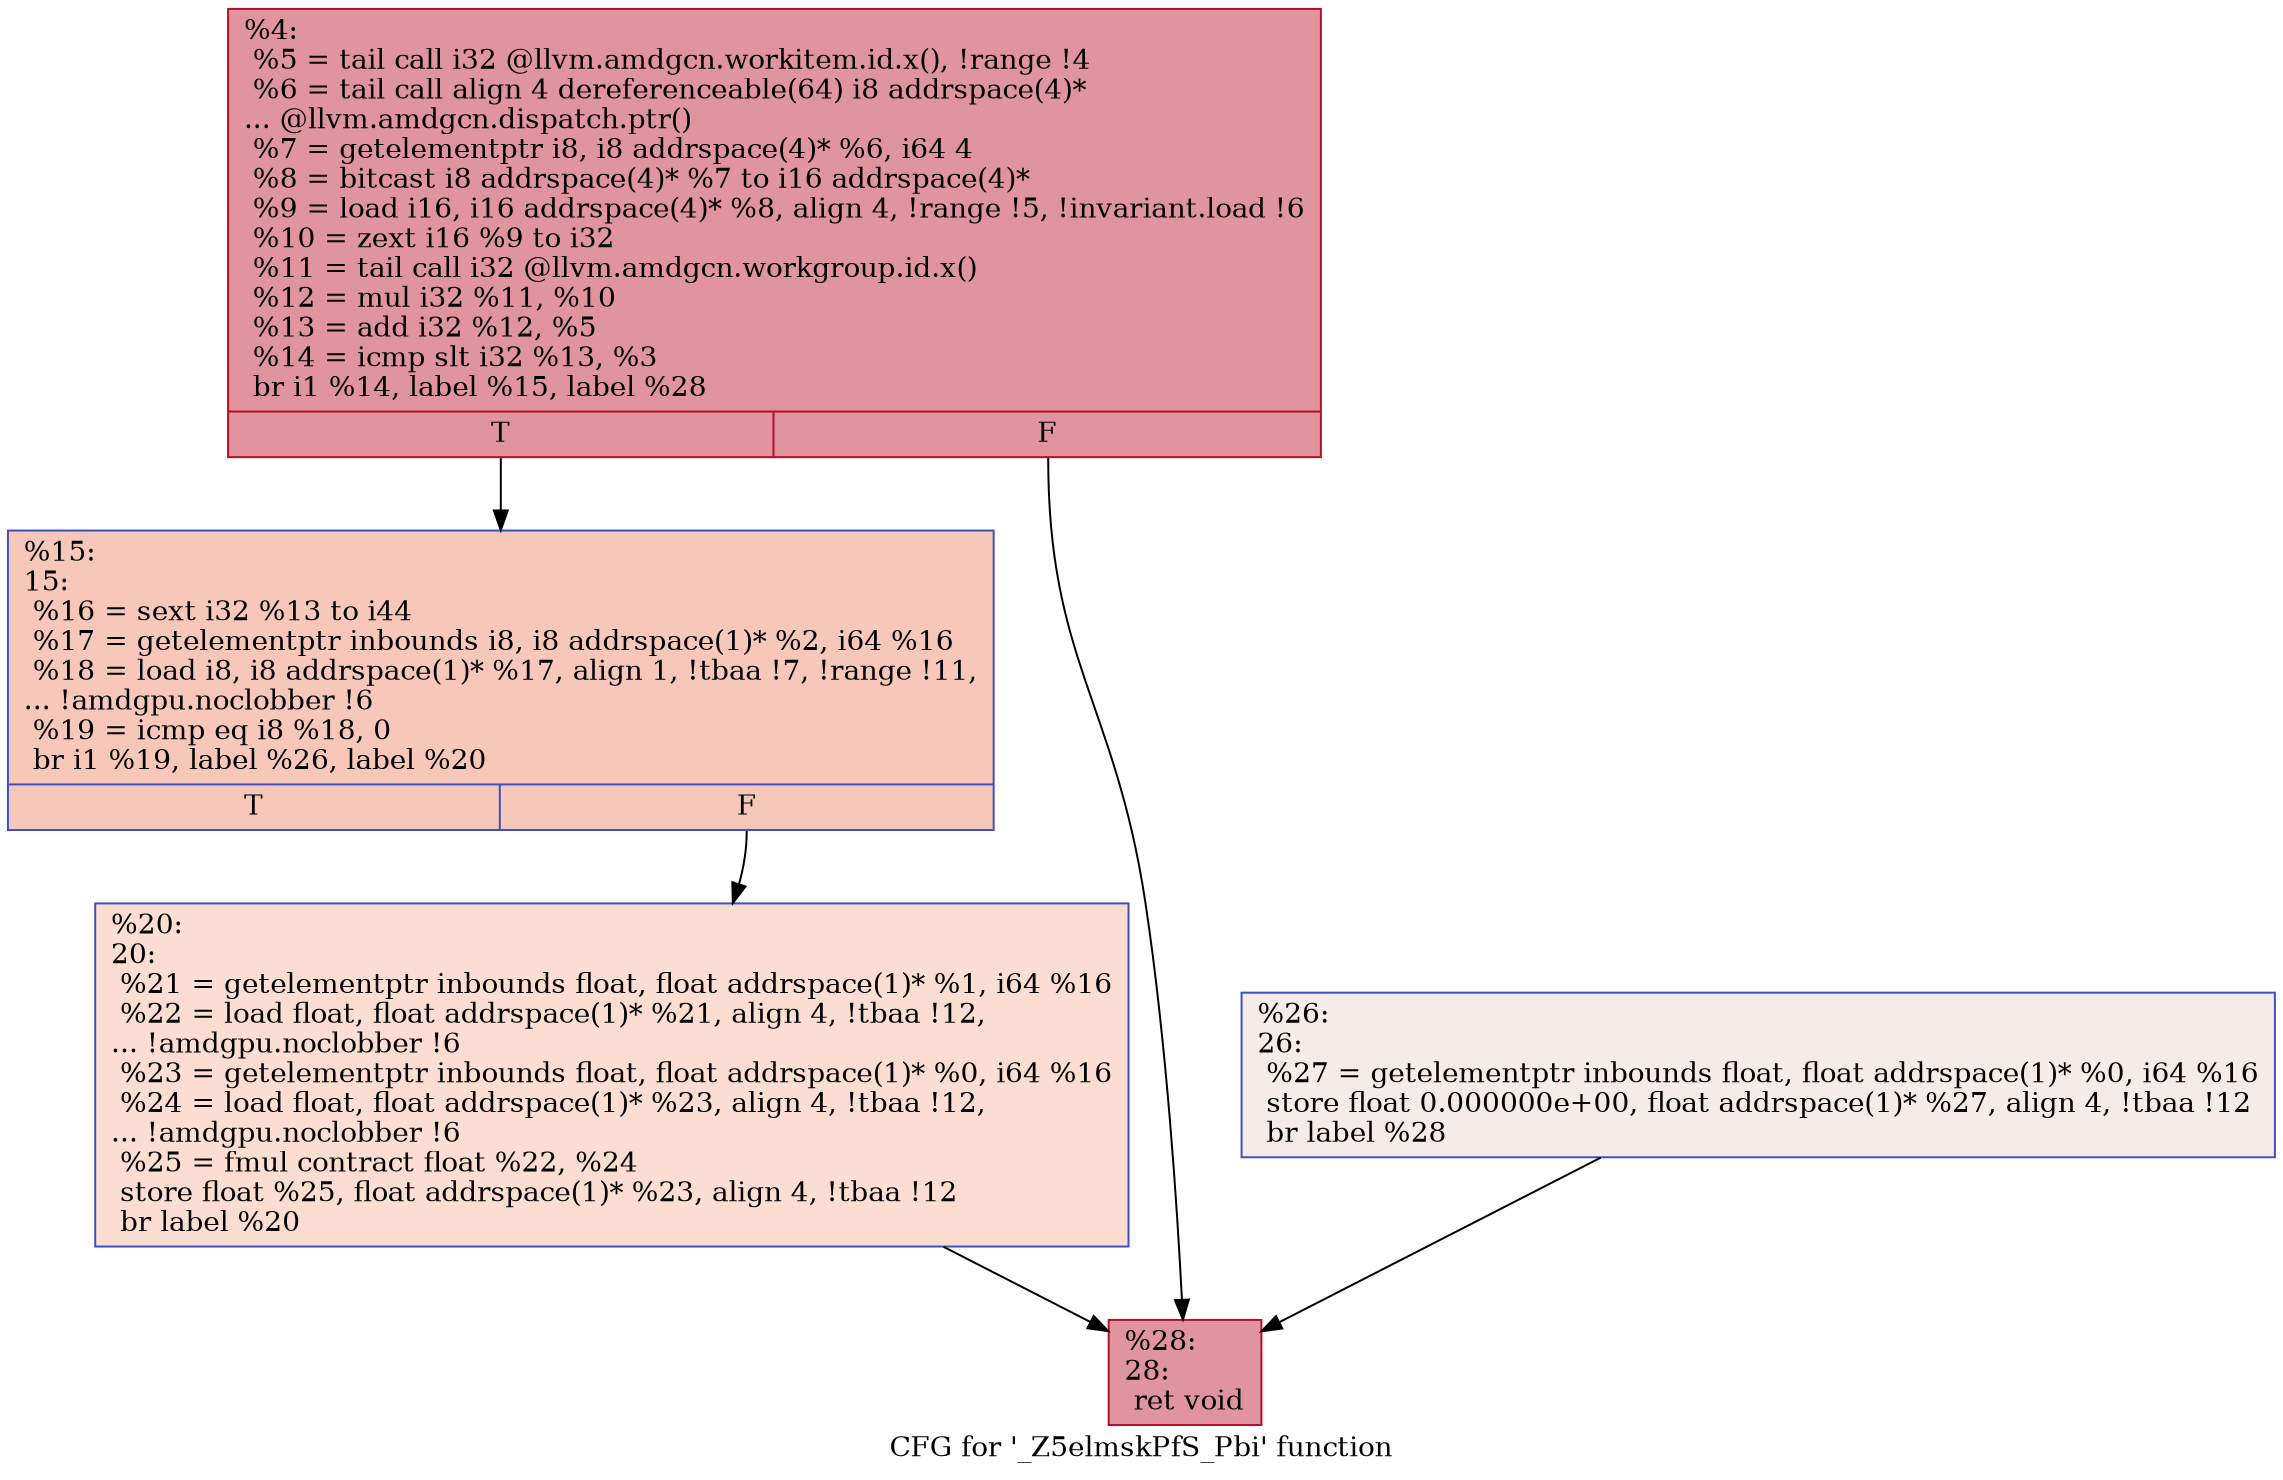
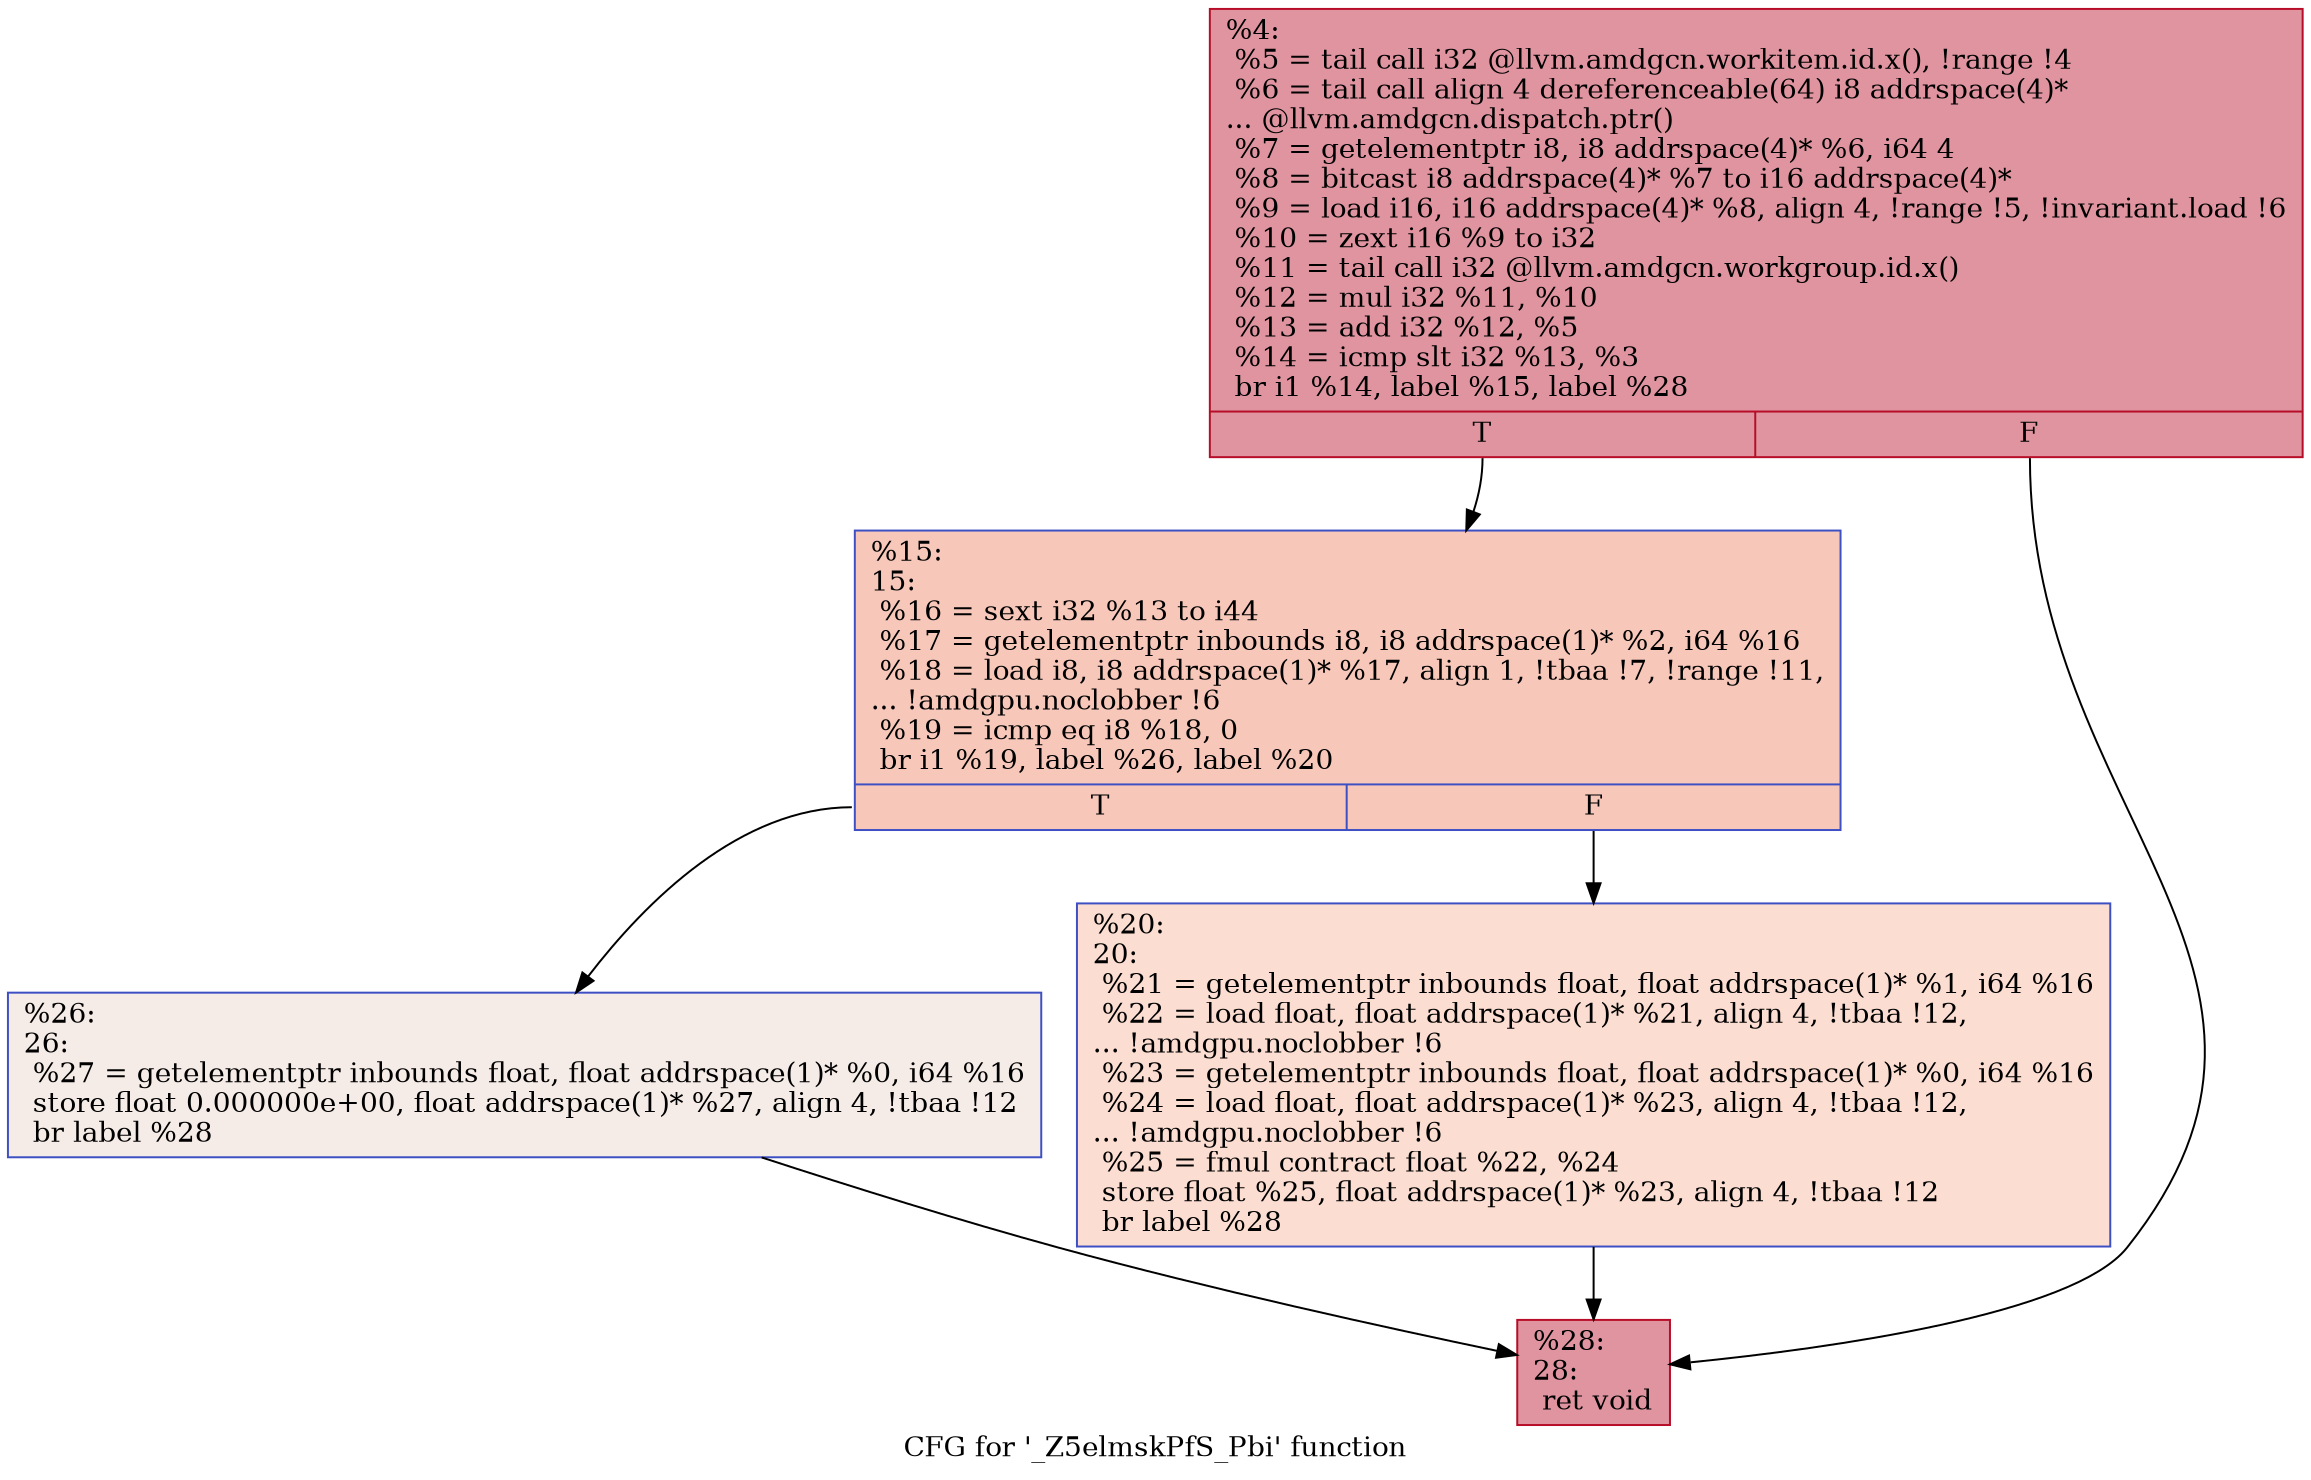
none -> (702, 862)
(206, 1223) -> (1188, 1223)
